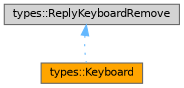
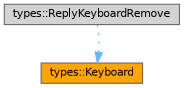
(85, 49) -> (99, 38)
